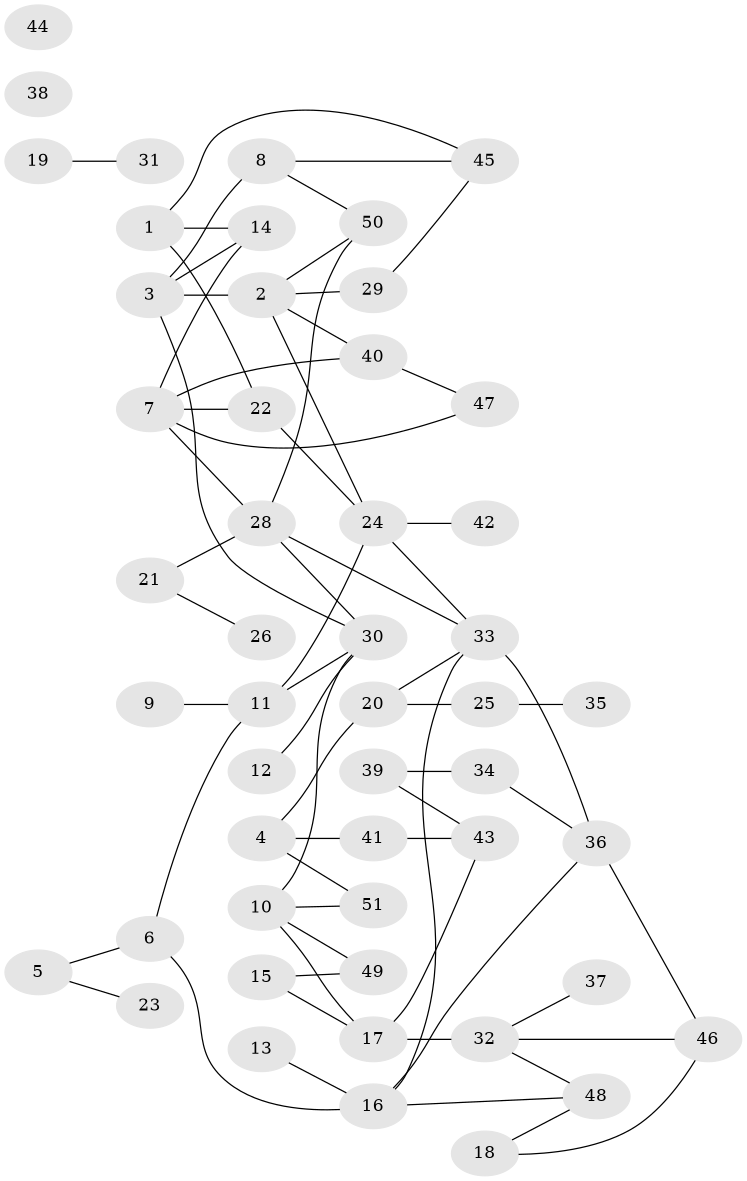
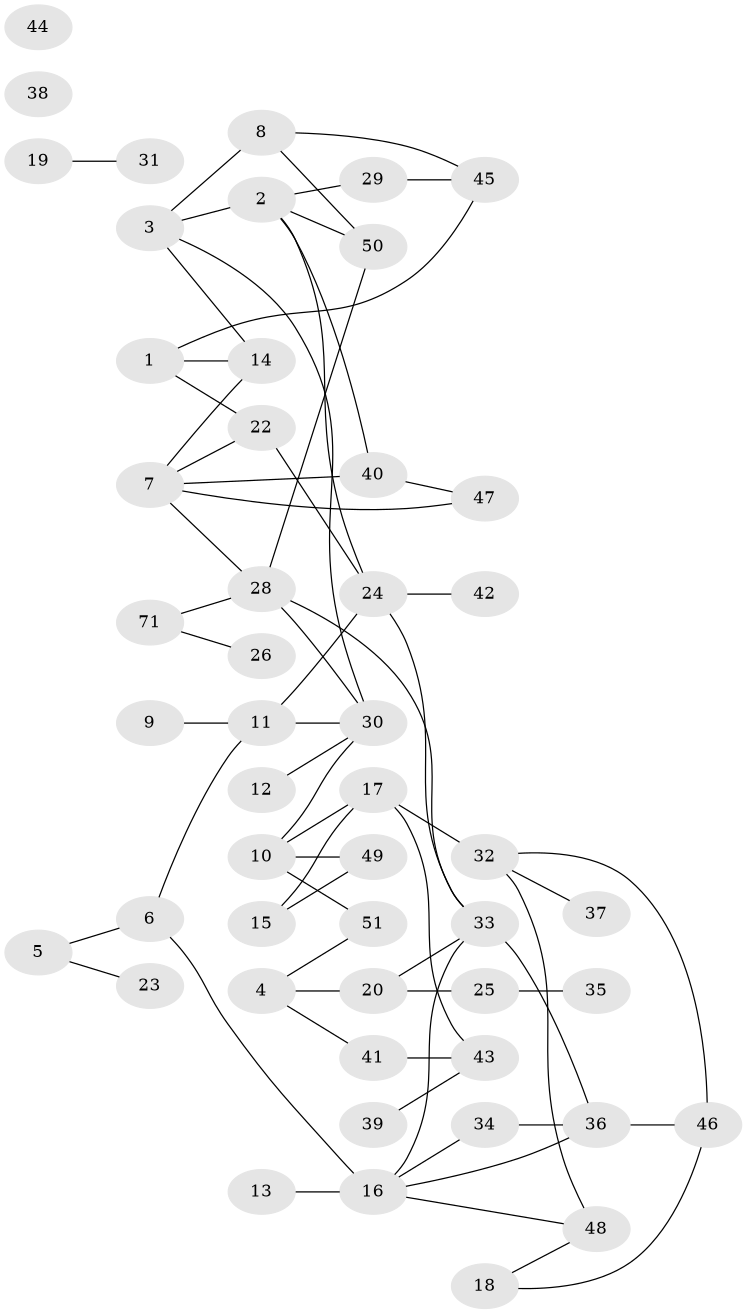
(150, 580) -> (150, 623)
(433, 771) -> (429, 1158)
